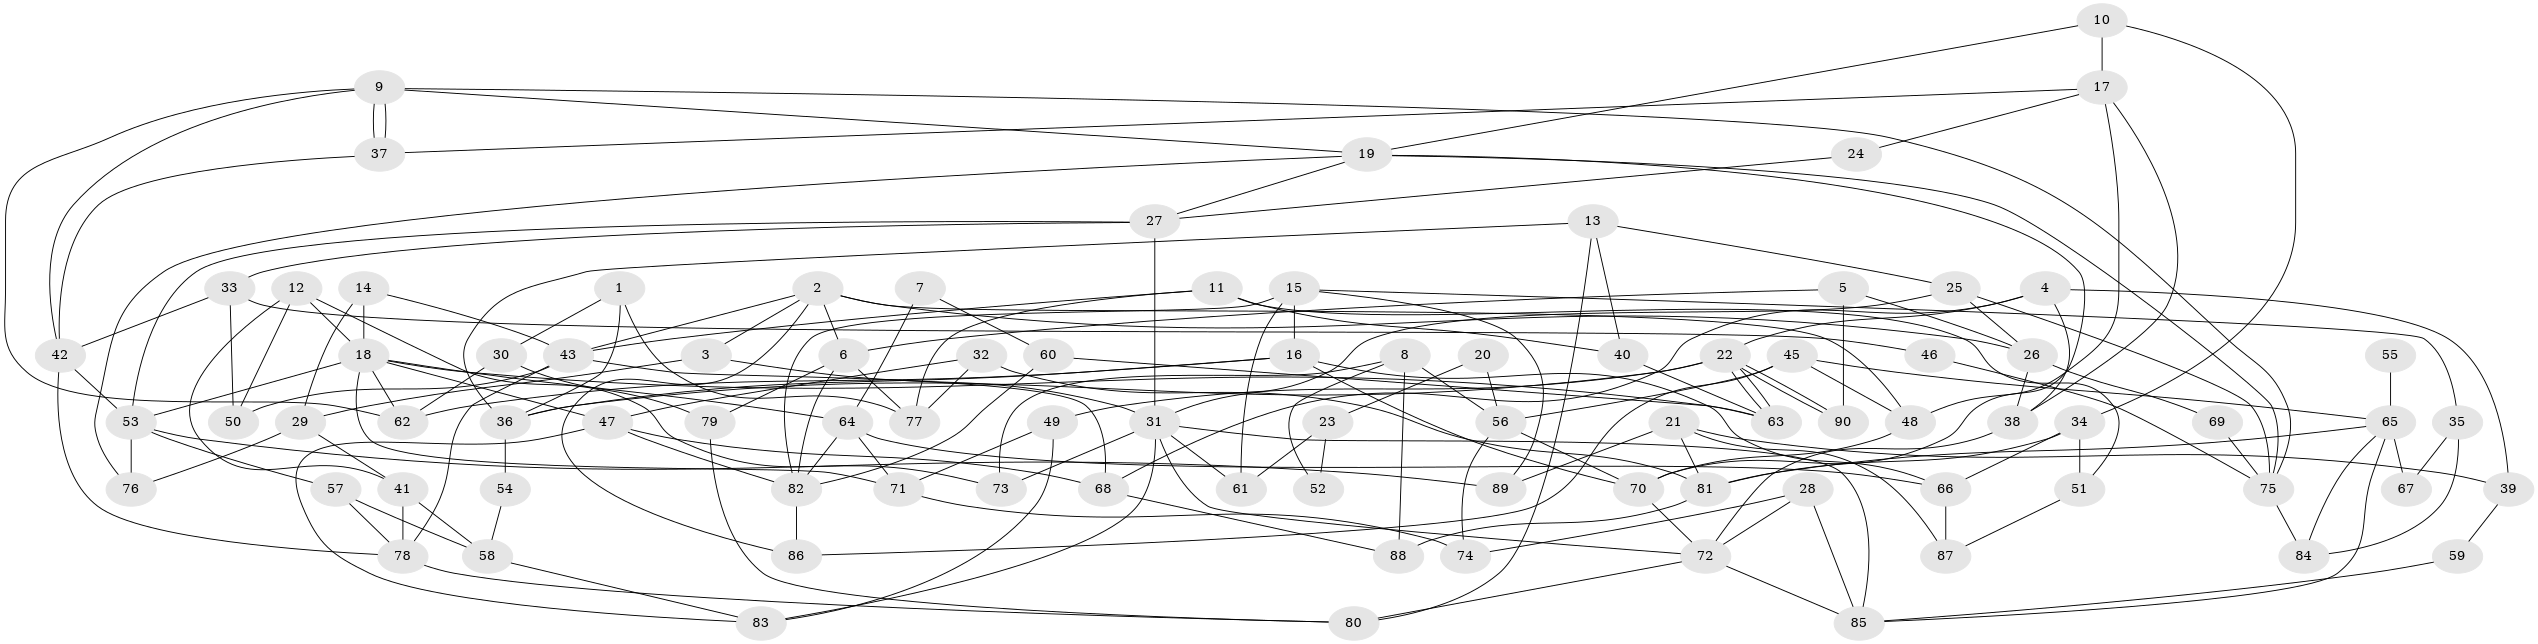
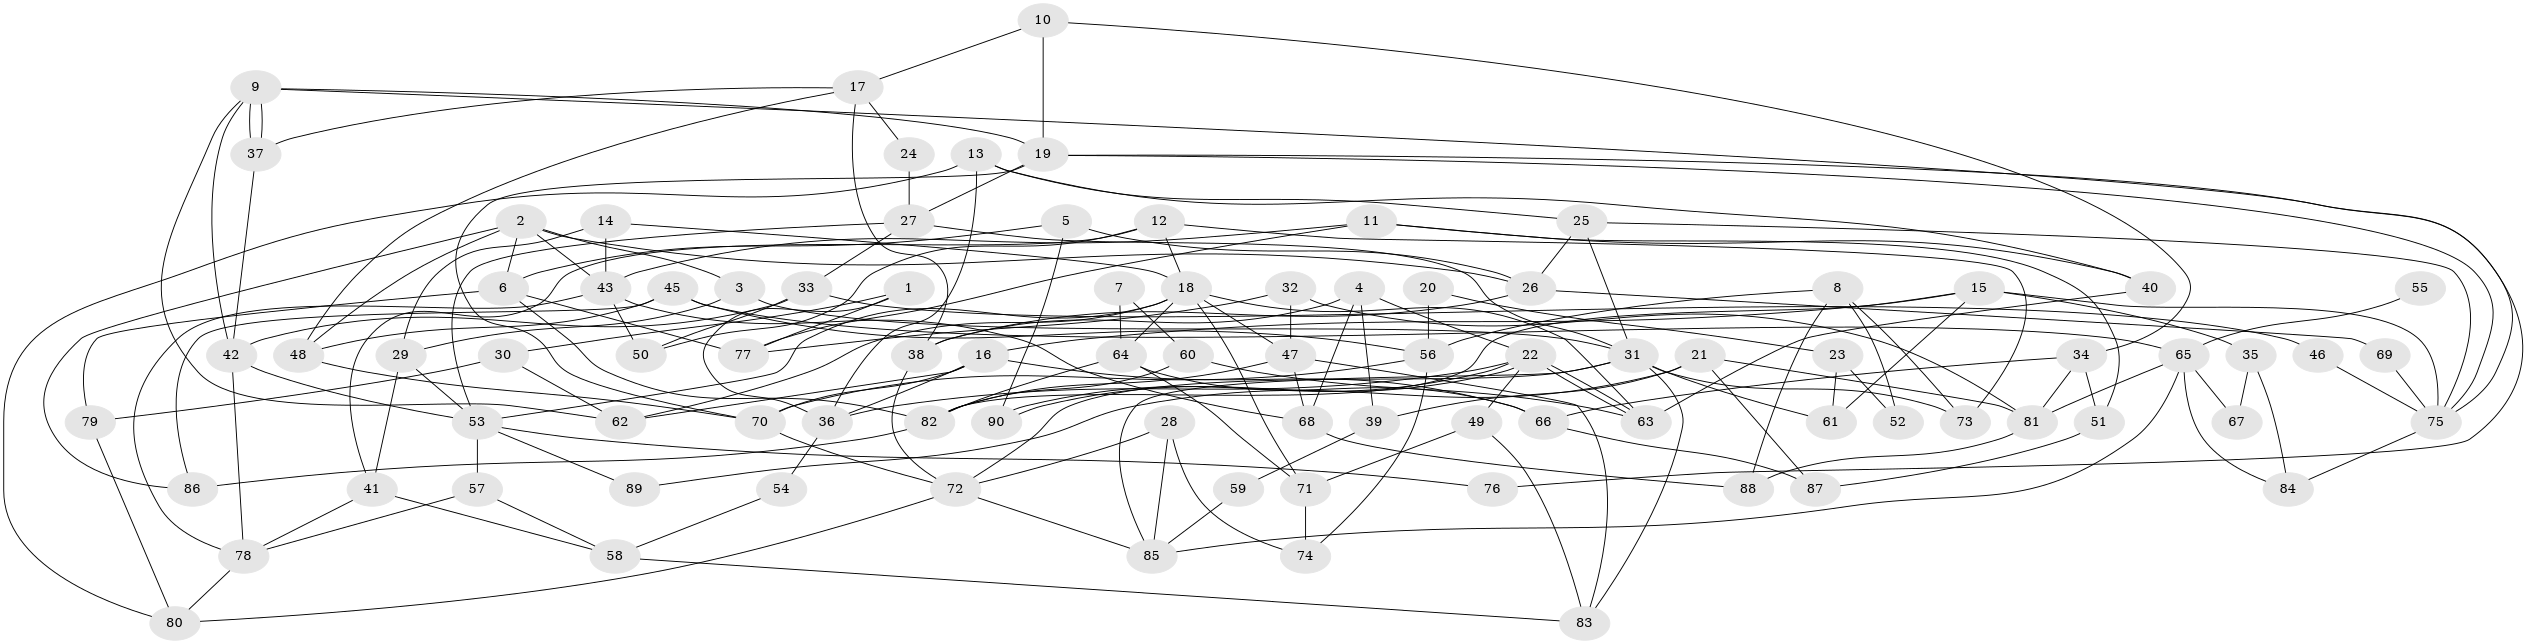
(1493, 325) -> (2249, 308)
(211, 461) -> (439, 389)
